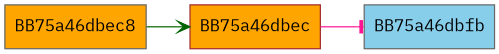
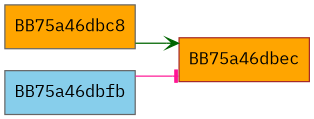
(76, 27) -> (70, 27)
(339, 27) -> (154, 76)
